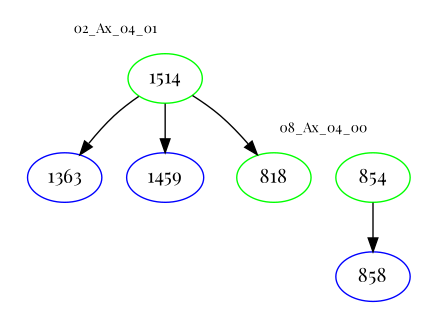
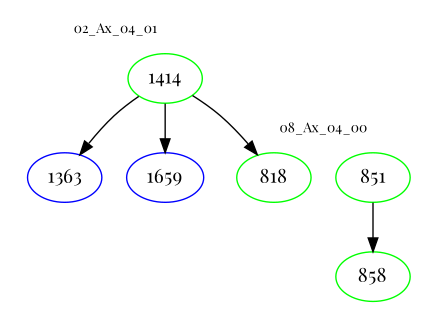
(165, 78) -> (165, 78)
(165, 178) -> (165, 178)
(373, 178) -> (373, 178)
(373, 277) -> (373, 277)
